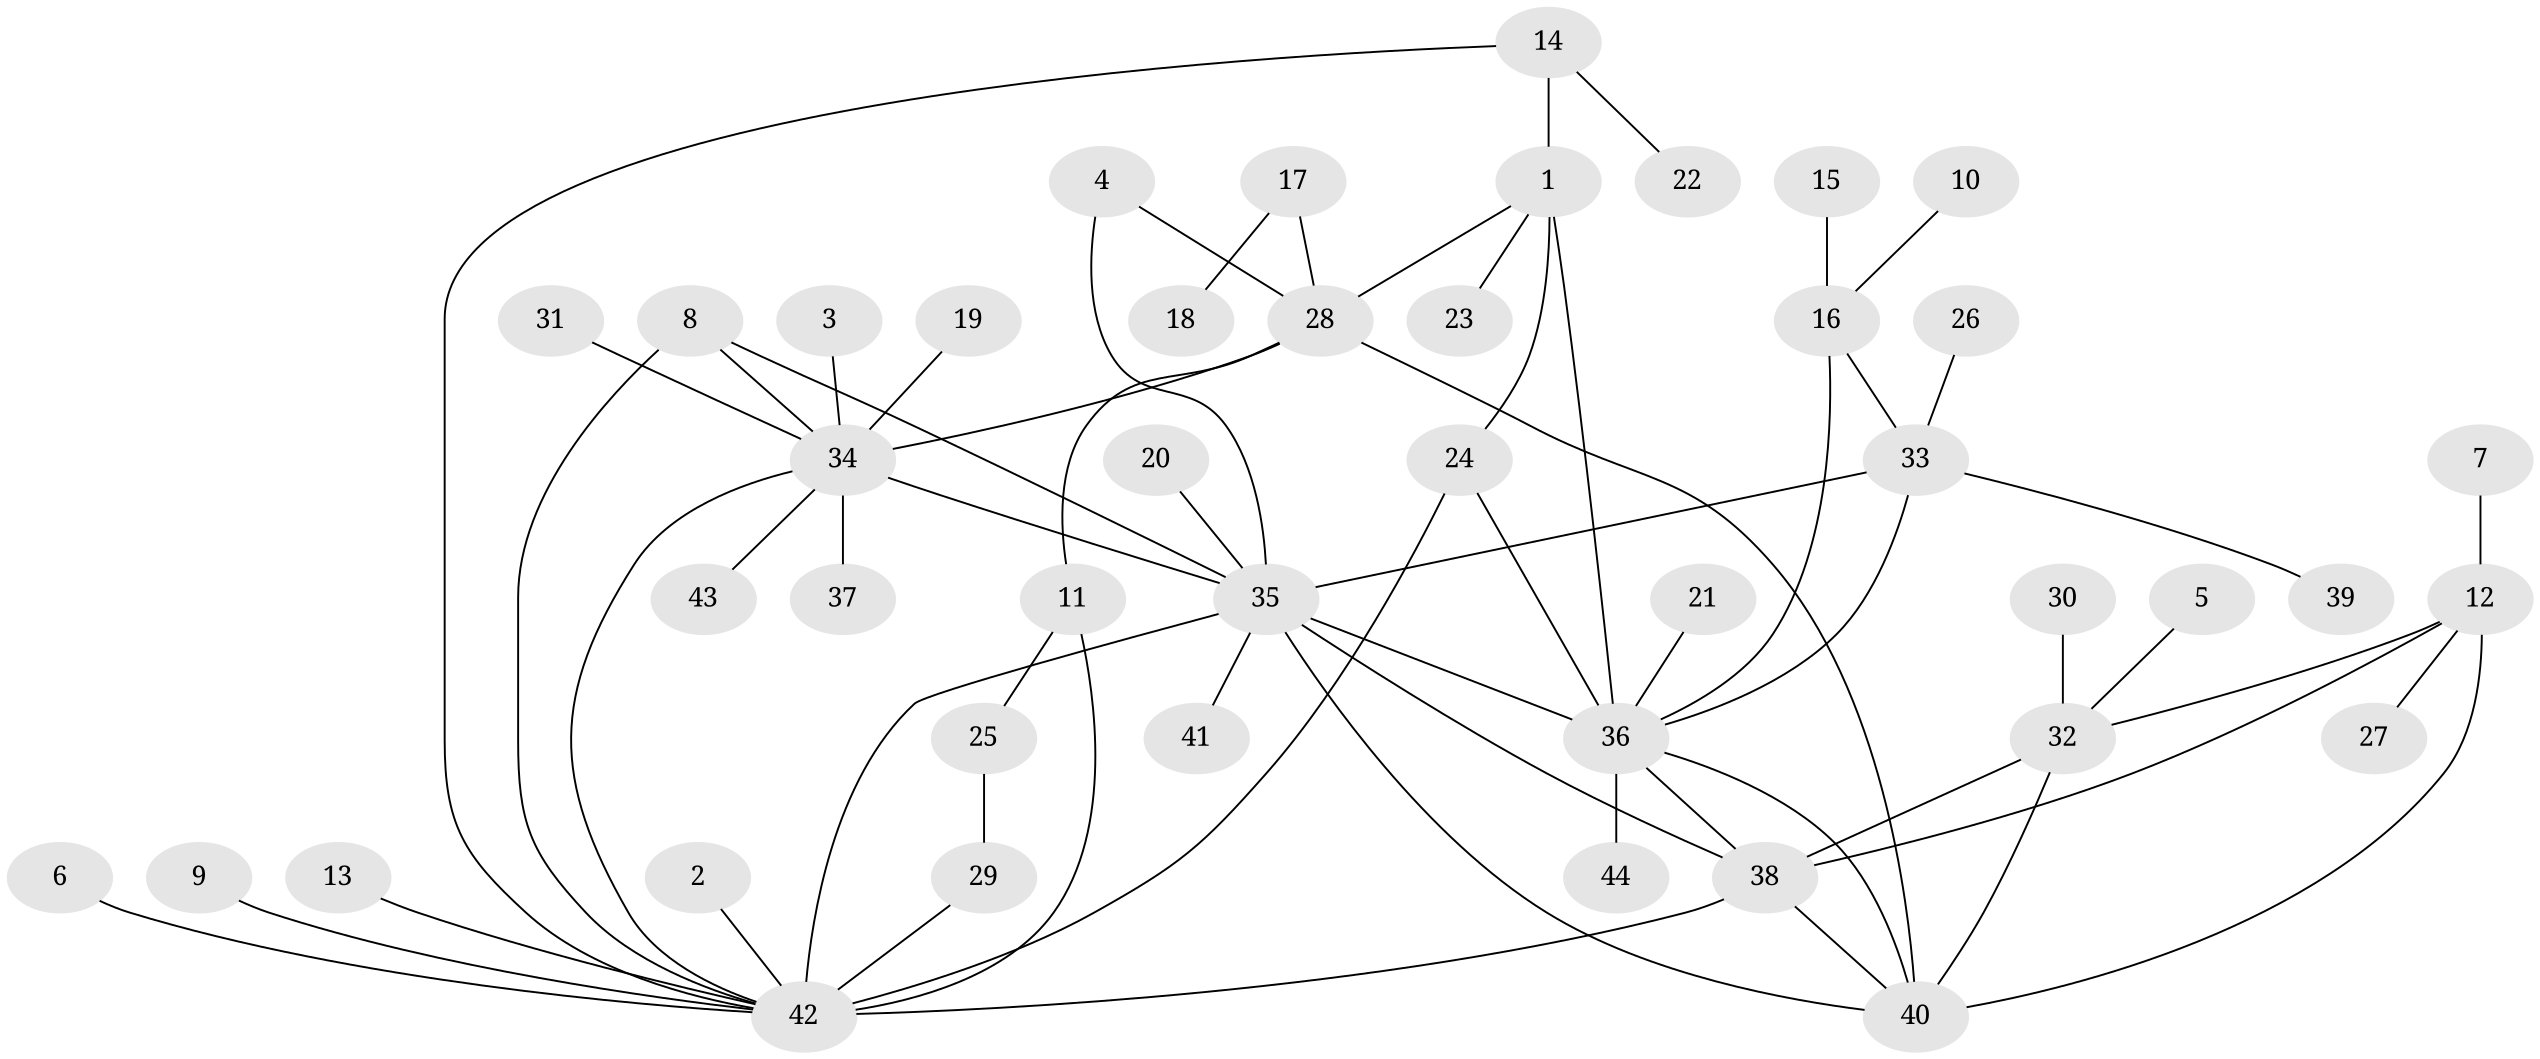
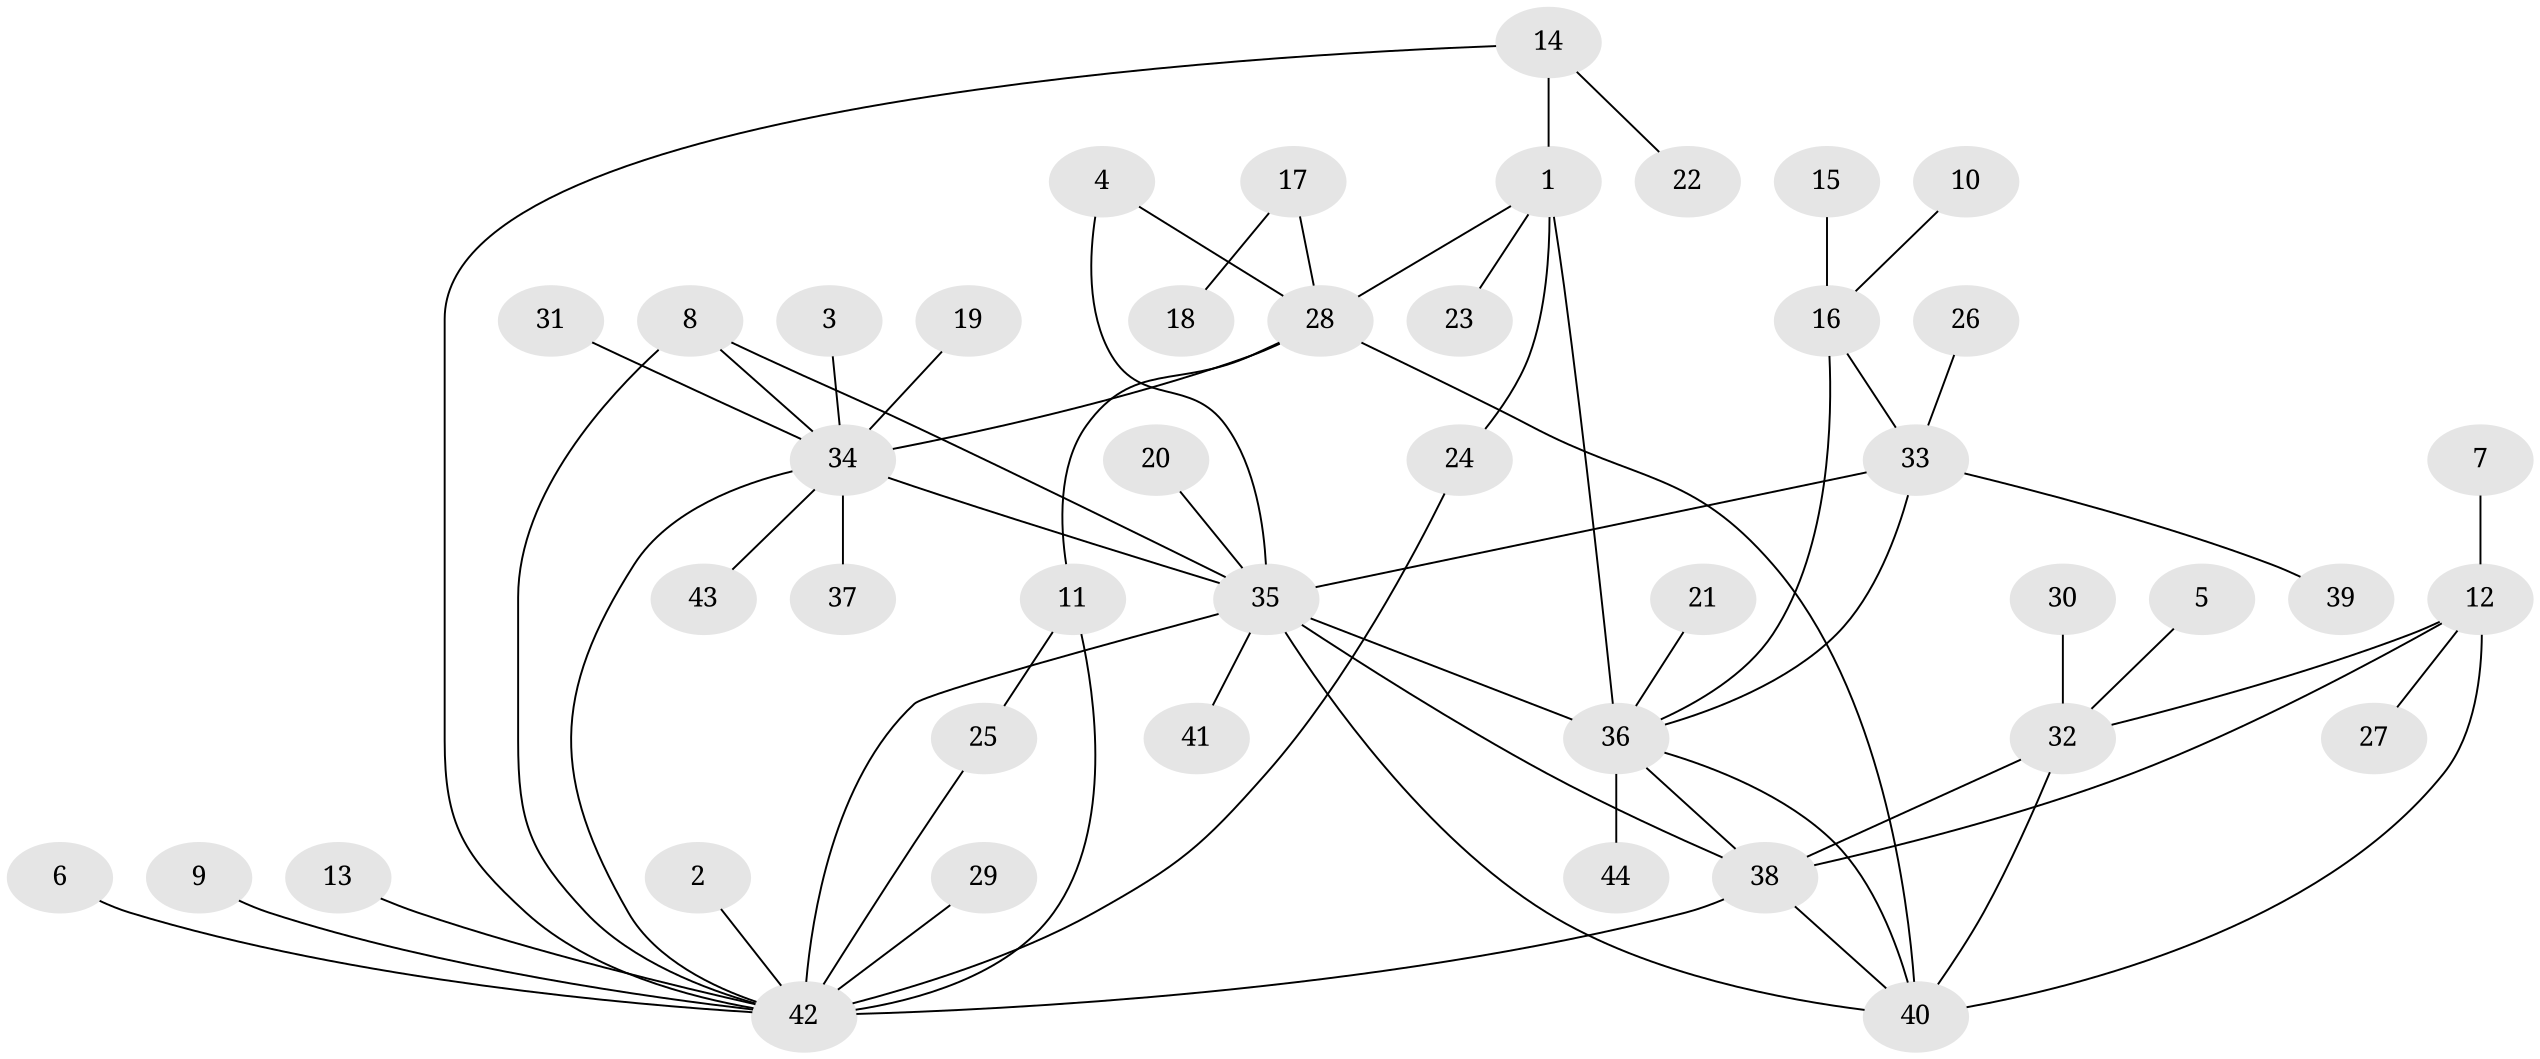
(1538, 599) -> none
(984, 808) -> (892, 877)
